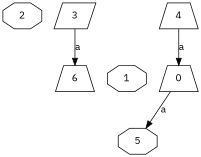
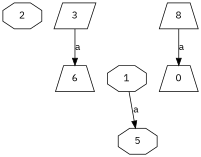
(179, 16) -> (179, 16)
(160, 107) -> (132, 106)
